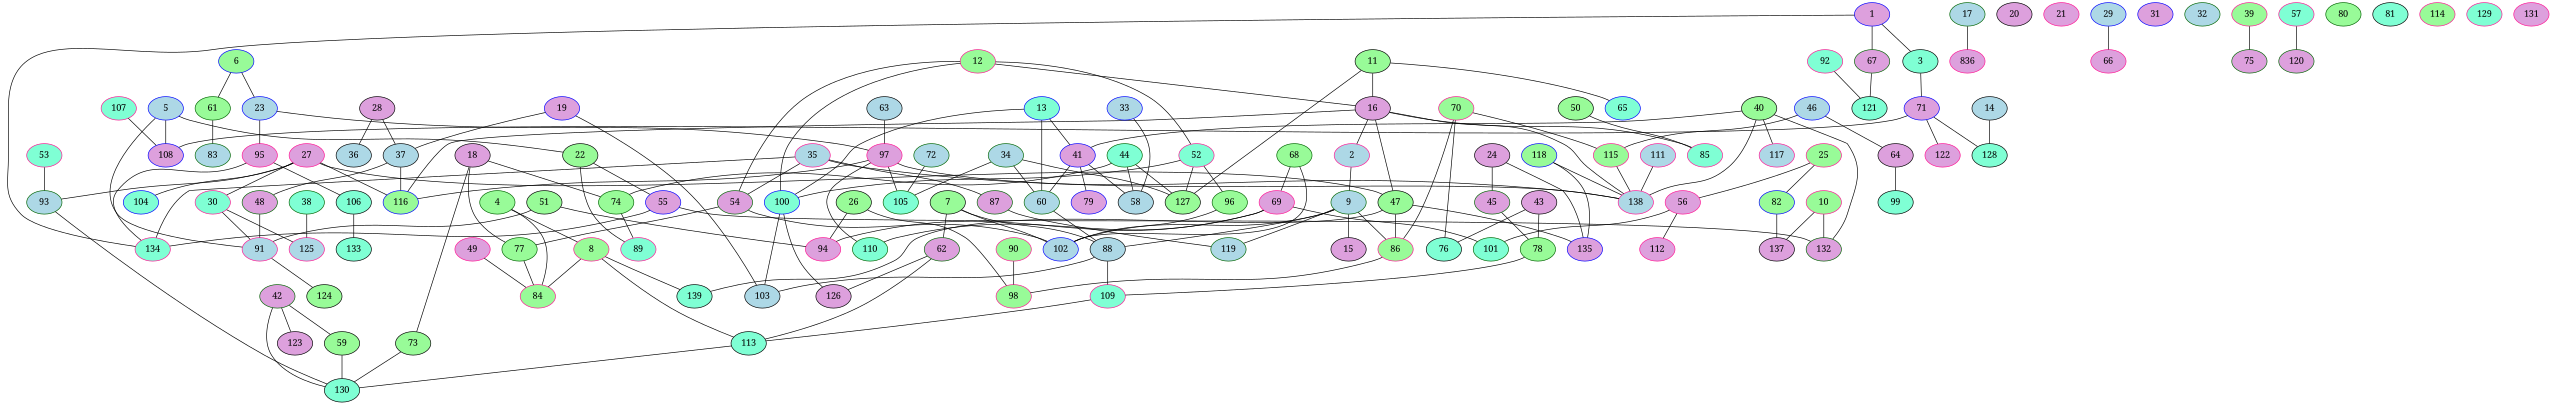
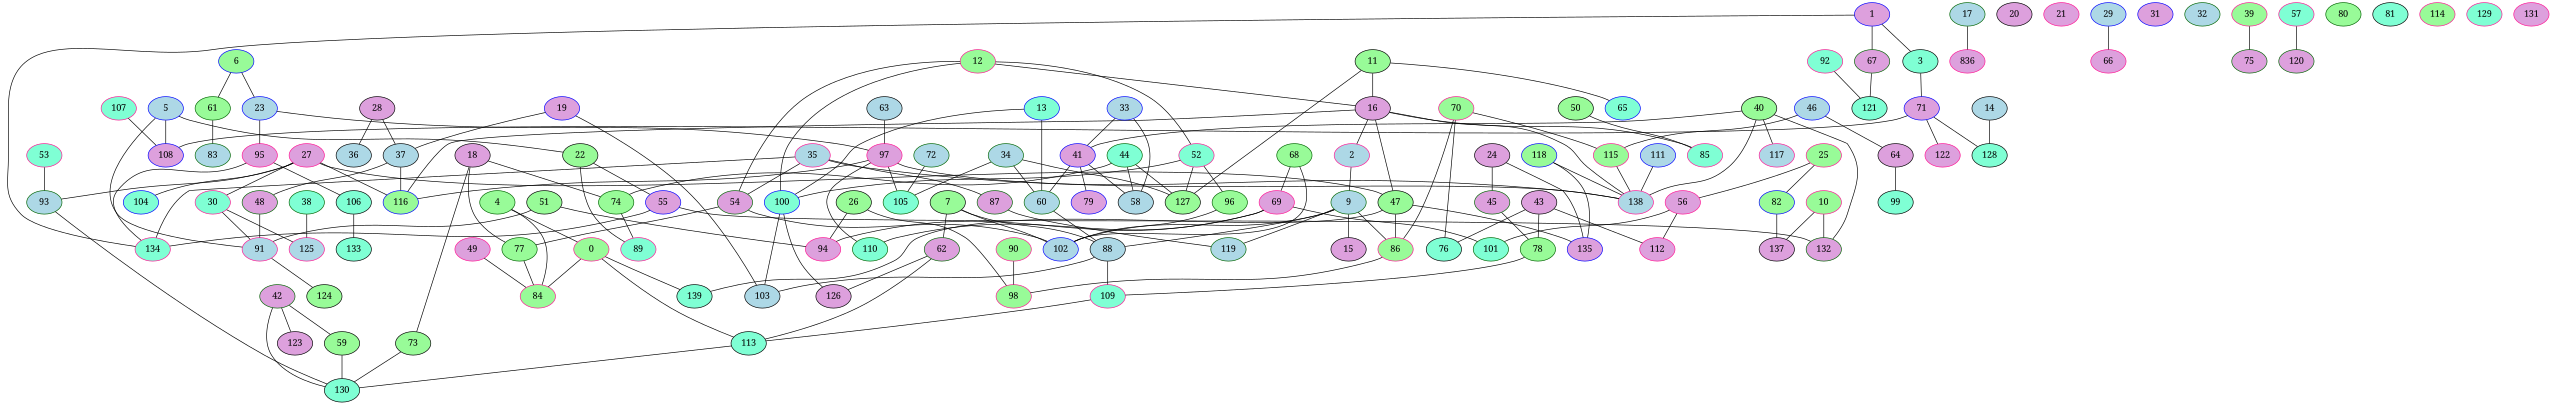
(1061, 134) -> (1098, 135)
(1658, 155) -> (1658, 155)
none -> (1607, 229)
(591, 249) -> (591, 249)
